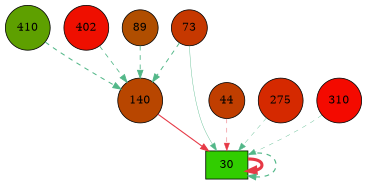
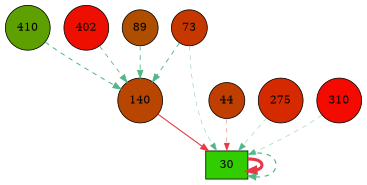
(195, 96) -> (195, 96)
